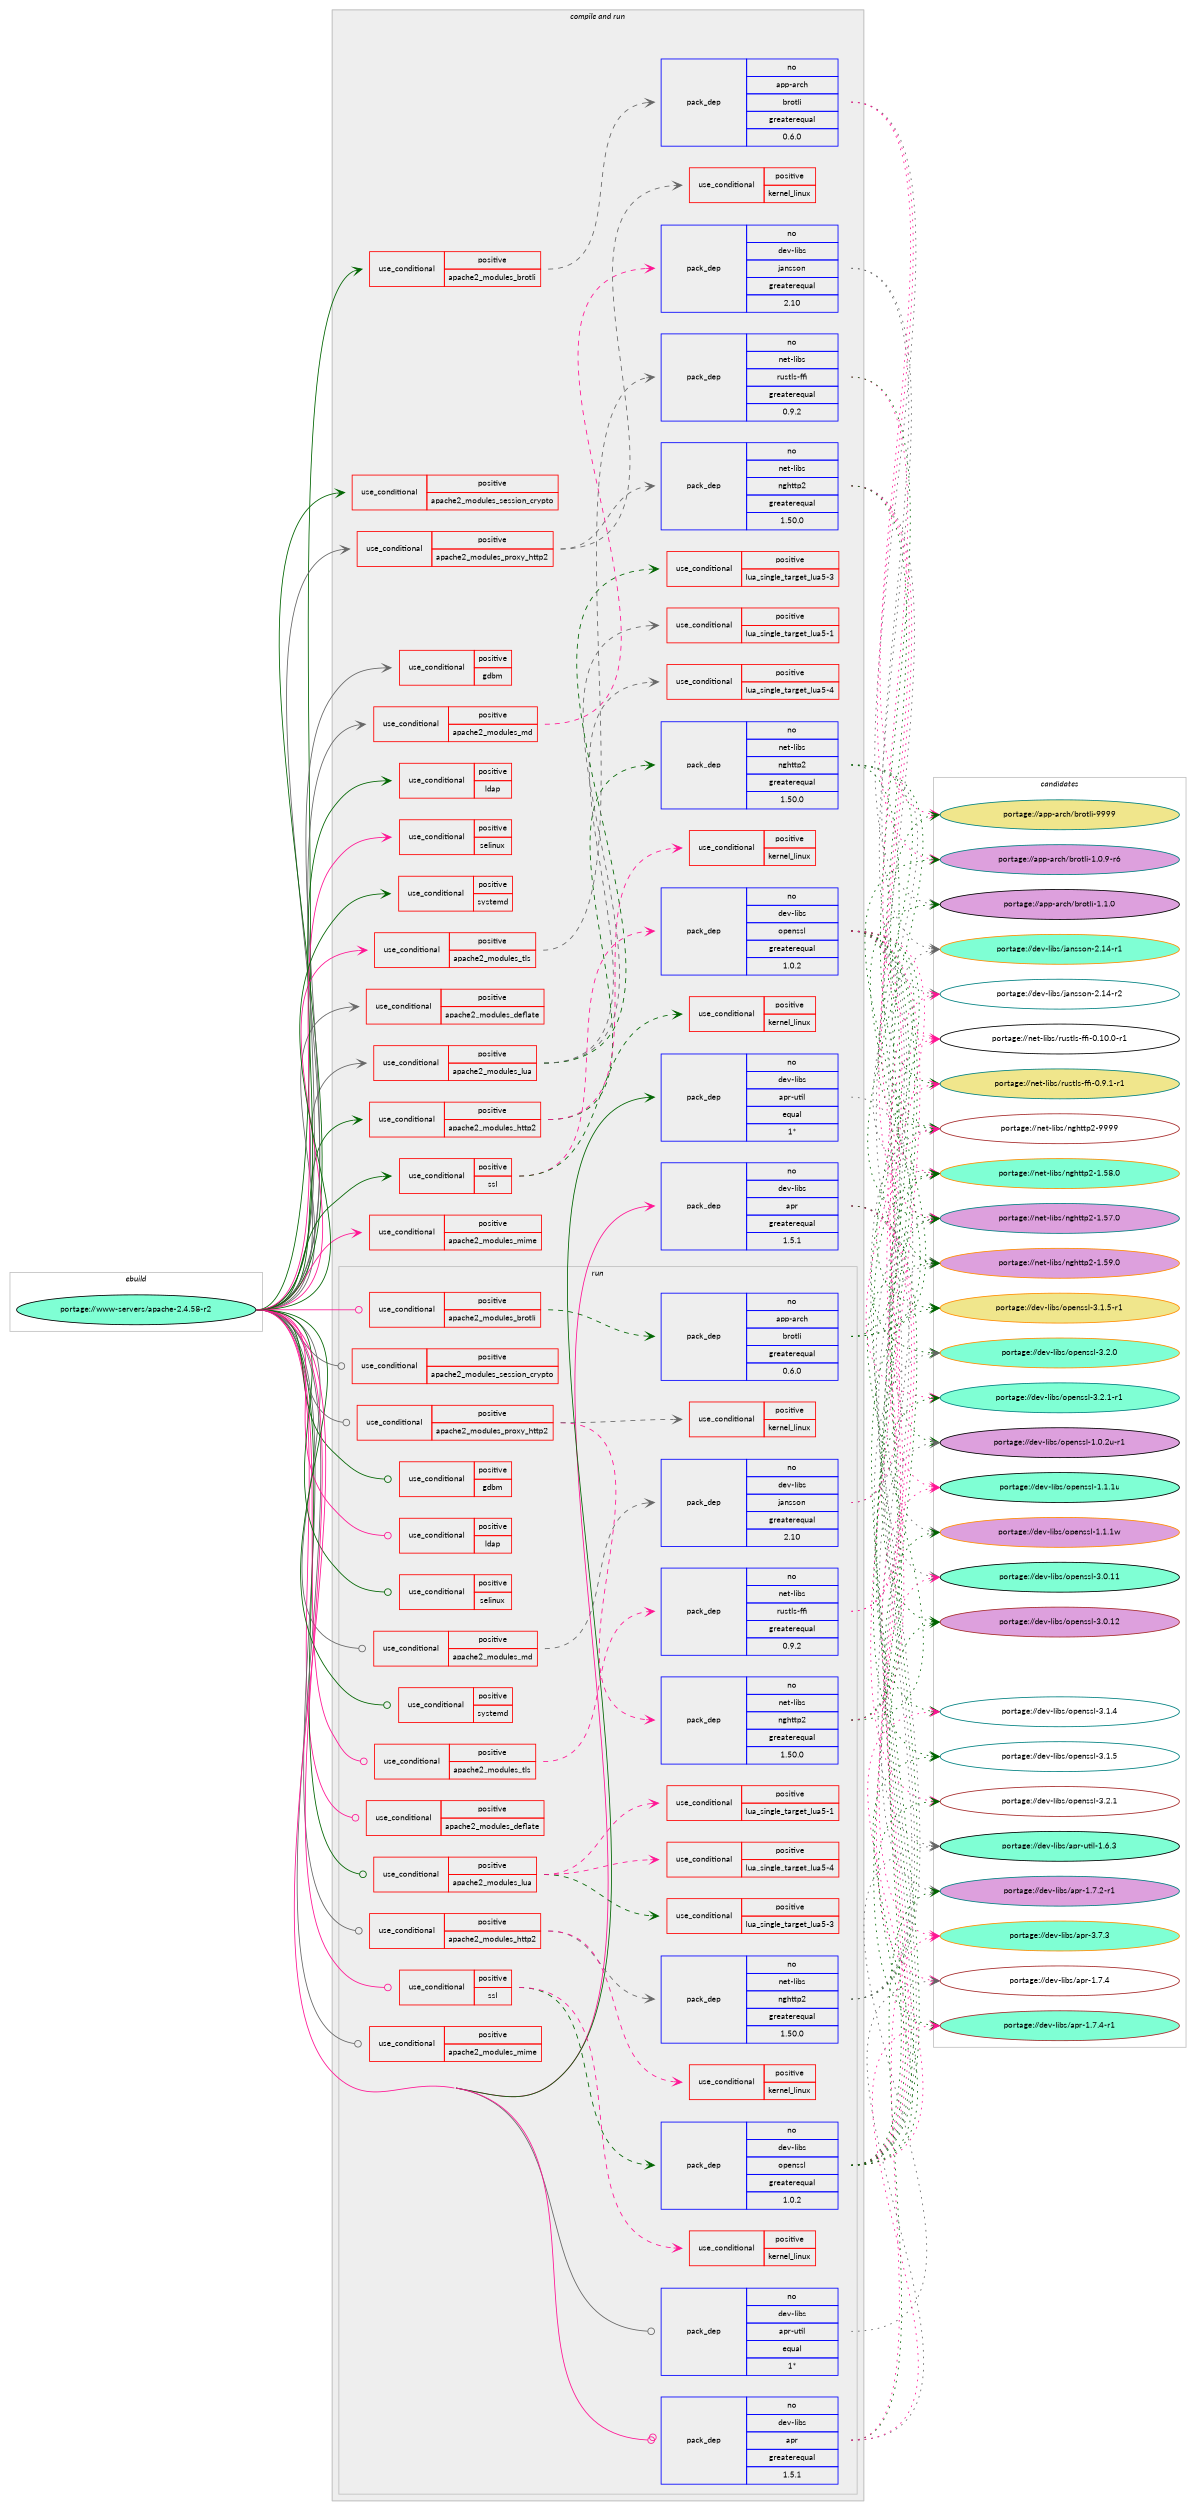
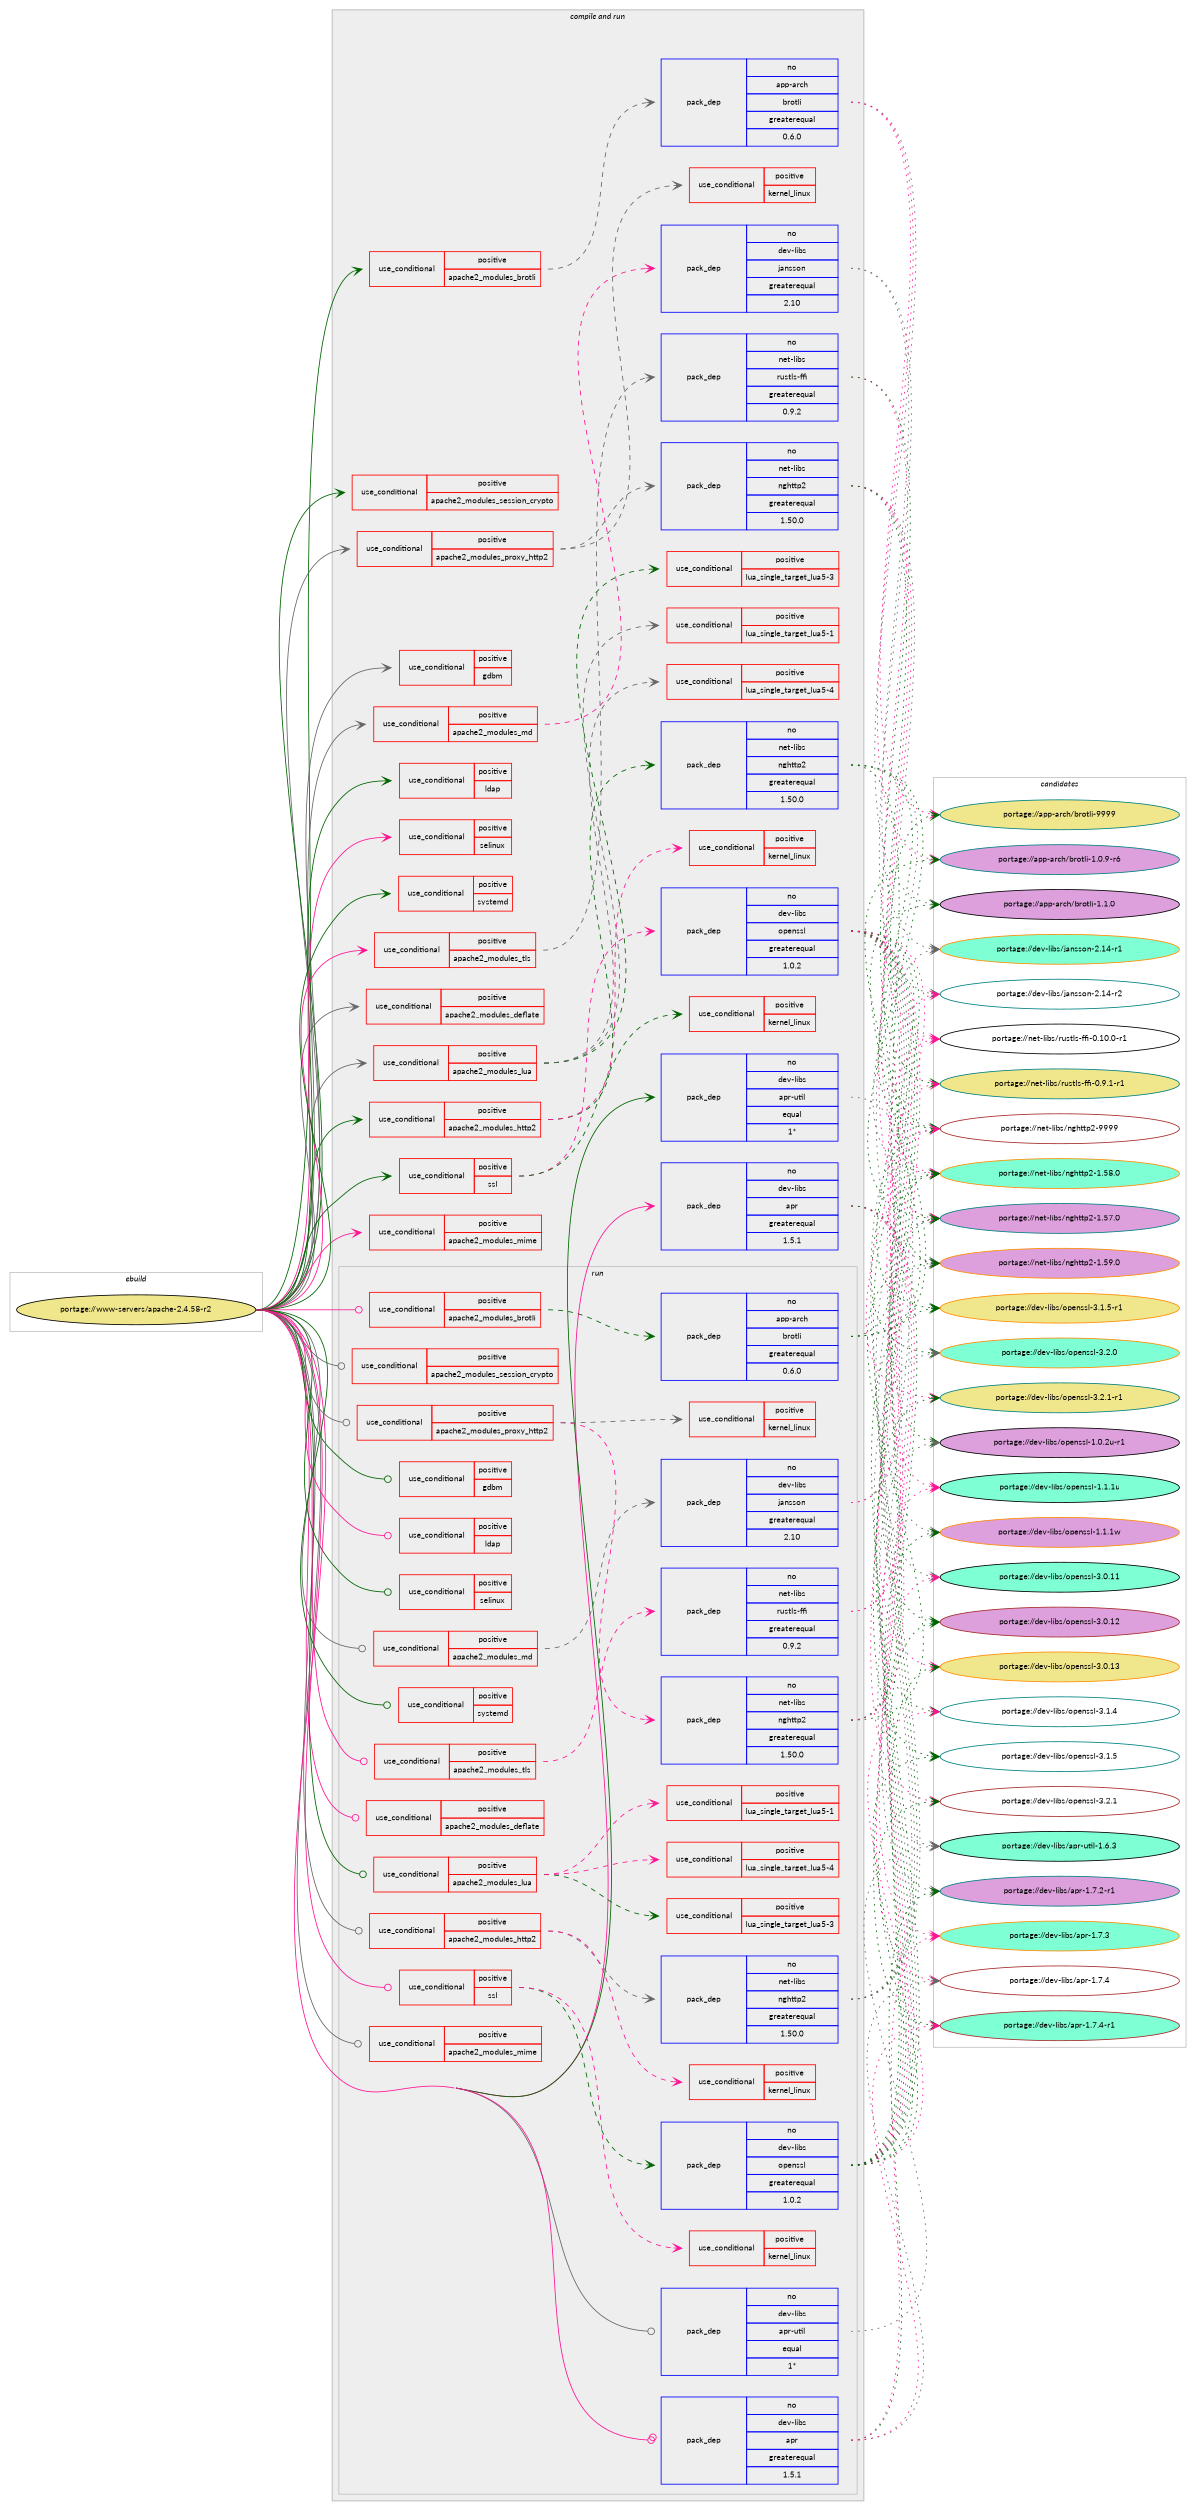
(136, 1310) -> (136, 1310)
(1060, 1398) -> (1060, 1398)
none -> (1060, 1667)
(1060, 1936) -> (1060, 1936)
